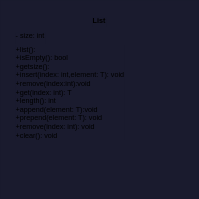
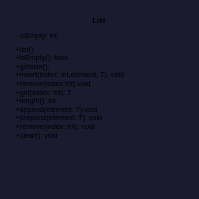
(33, 36) -> (39, 36)
